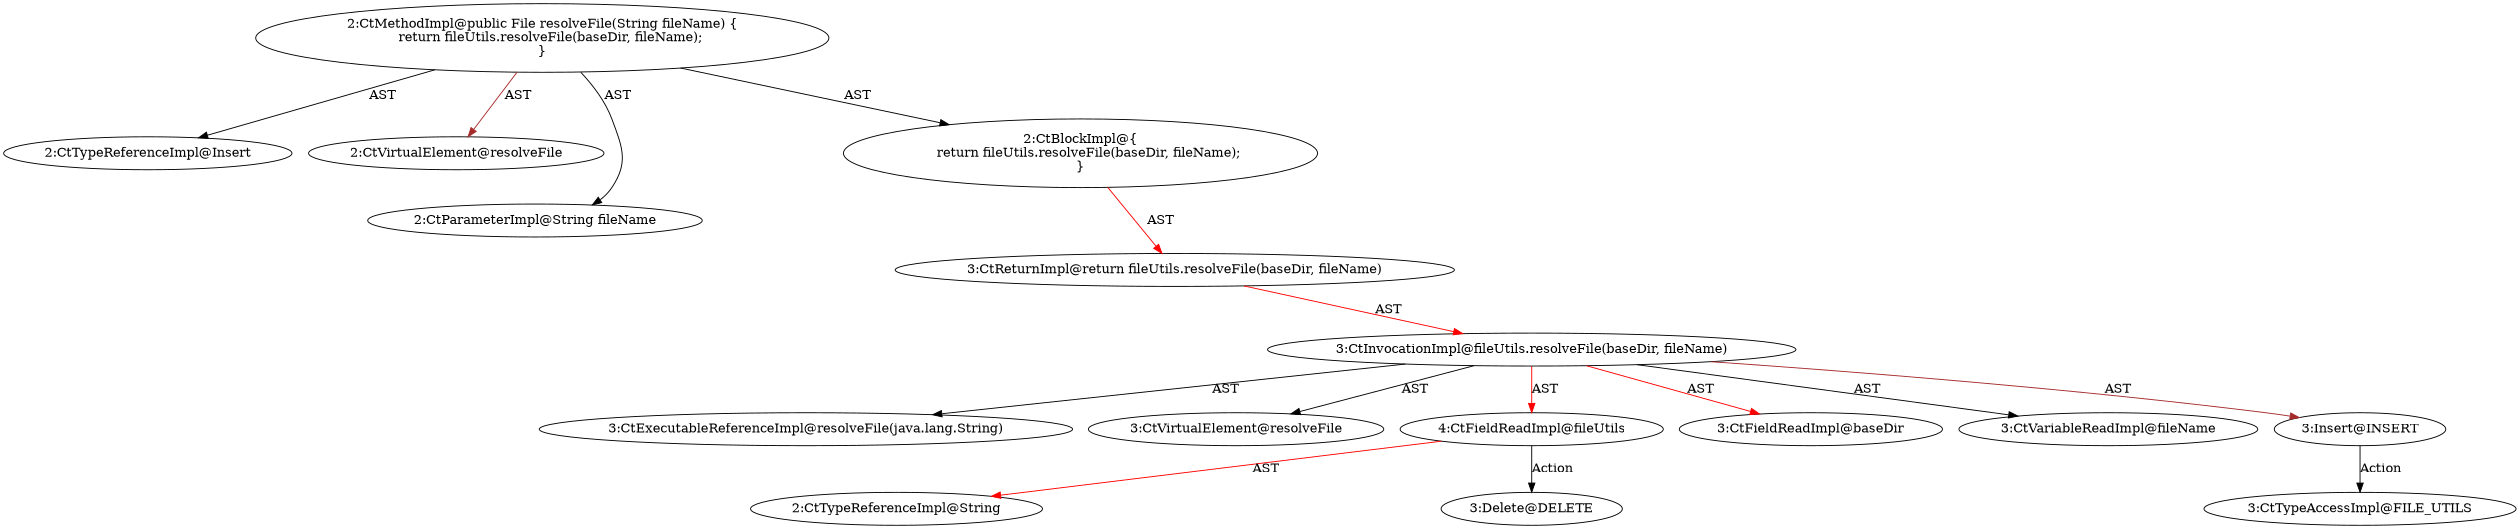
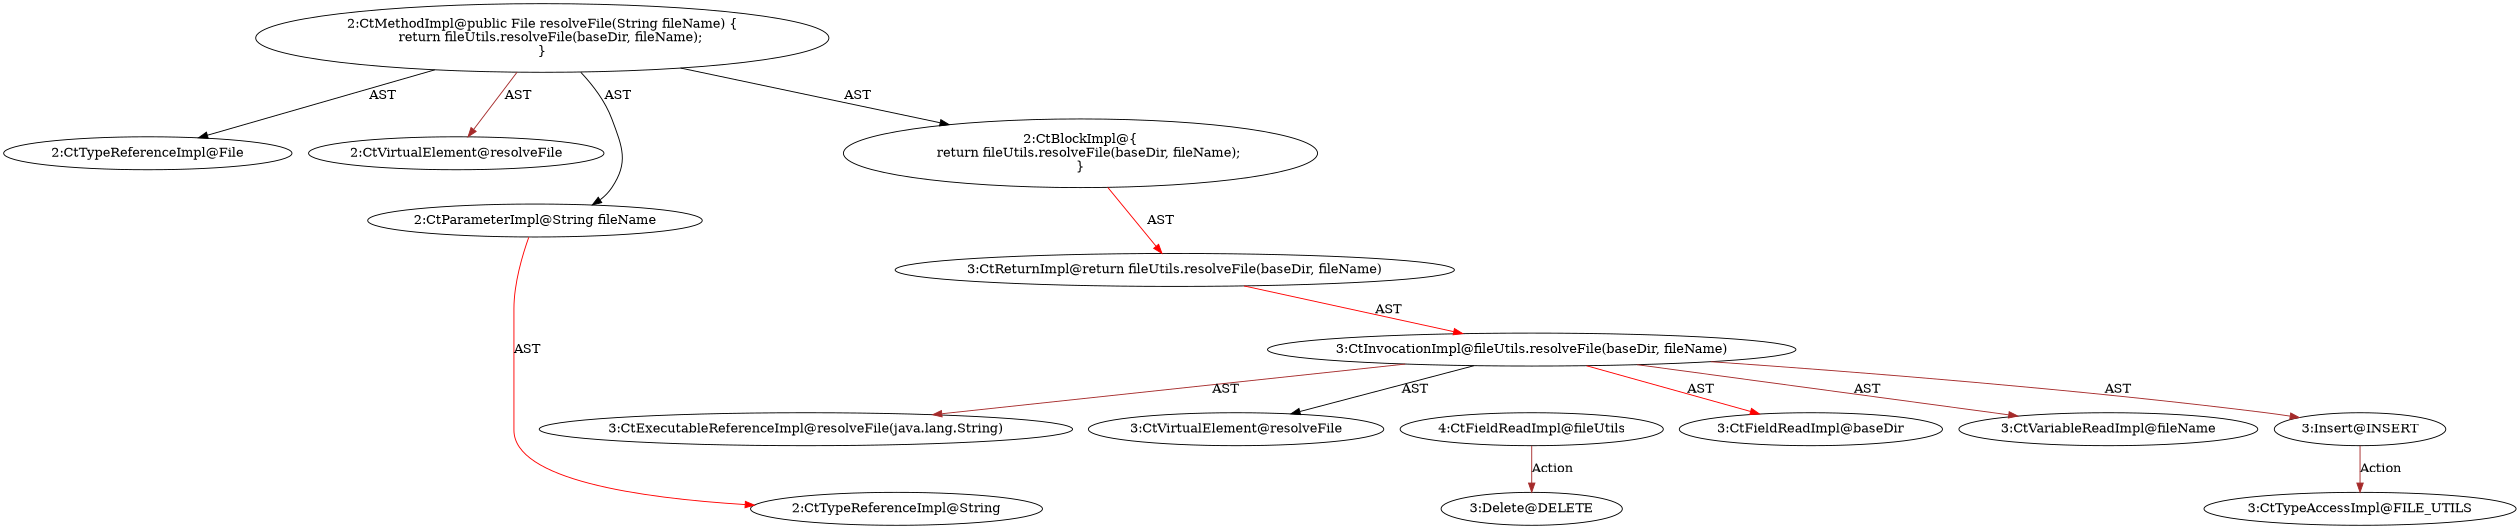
(148, 153) -> (148, 153)
(1532, 385) -> none
(1174, 389) -> (1174, 389)
(1823, 390) -> (1823, 390)
(1532, 464) -> (1532, 464)
(2360, 464) -> (2360, 464)
(1221, 468) -> (528, 456)
